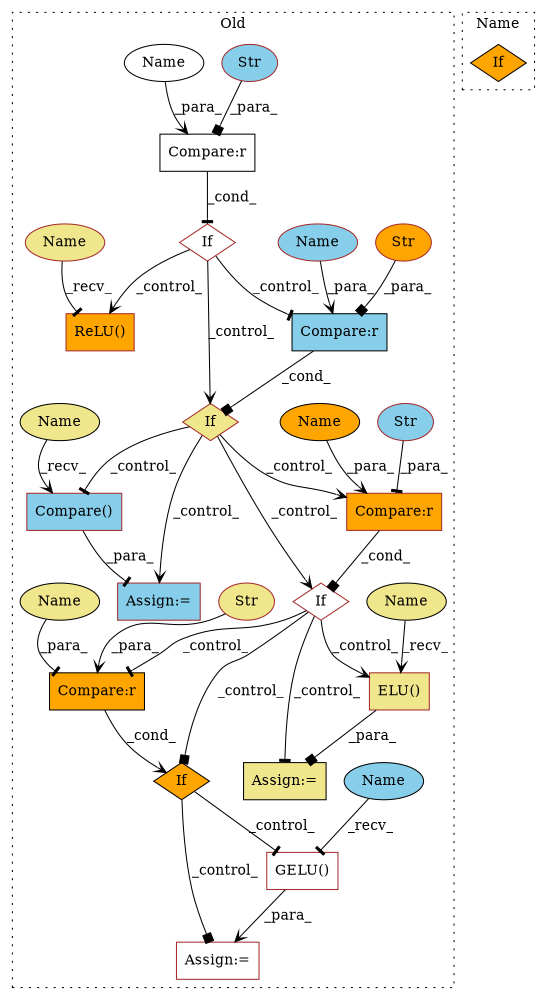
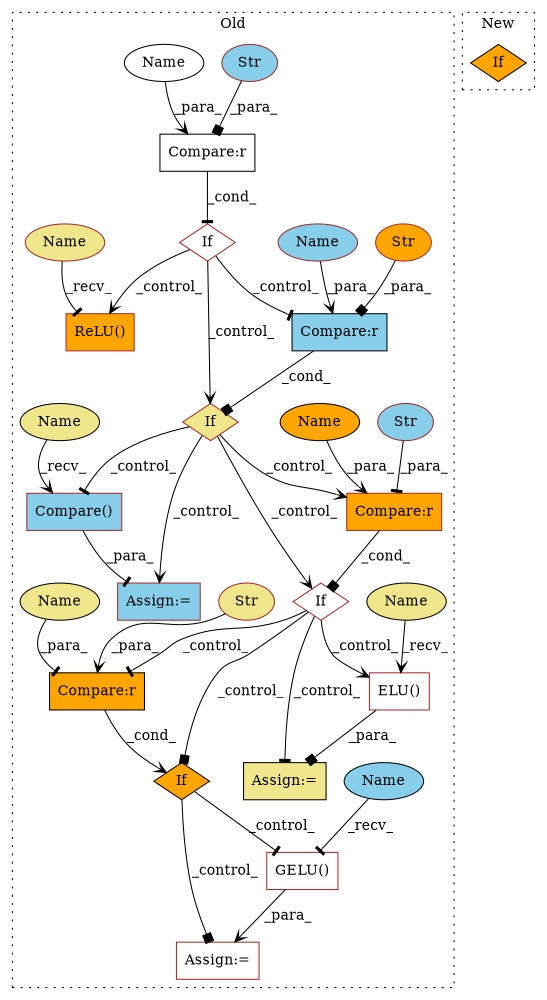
(498, 24) -> (498, 24)
(399, 691) -> (399, 691)
